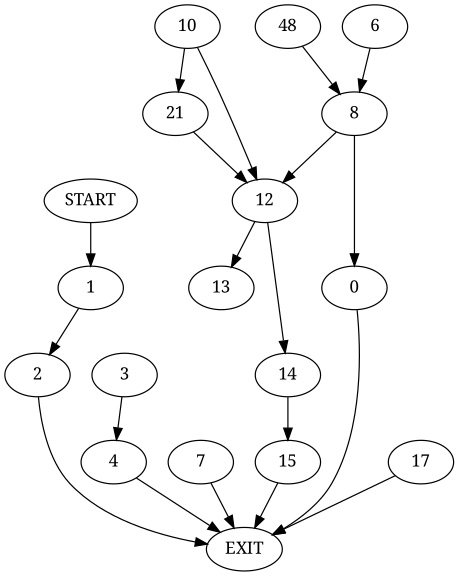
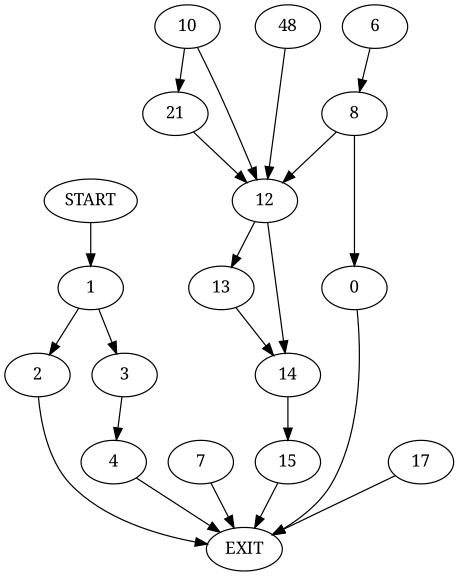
(317, 65) -> (277, 108)
none -> (105, 326)
none -> (251, 327)
